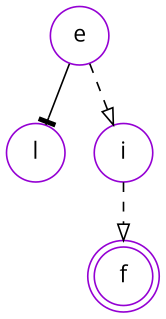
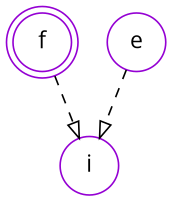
(36, 153) -> none
(124, 203) -> (64, 100)
